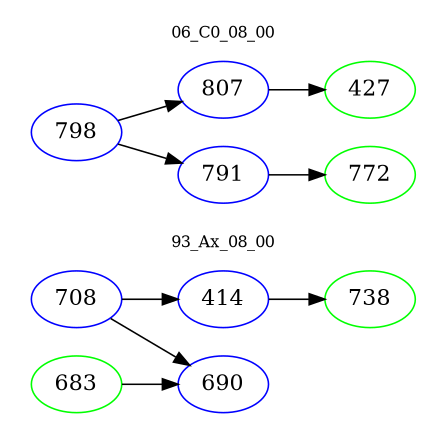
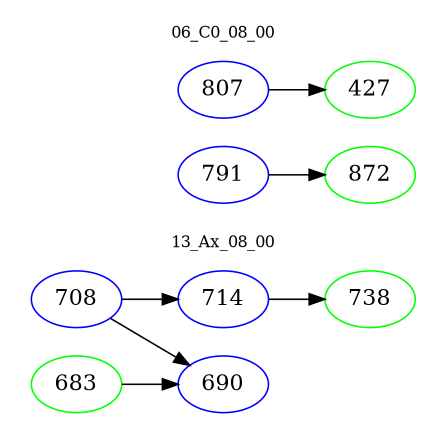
(77, 132) -> none
(370, 175) -> (370, 175)
(223, 243) -> (223, 243)
(223, 299) -> (223, 299)
